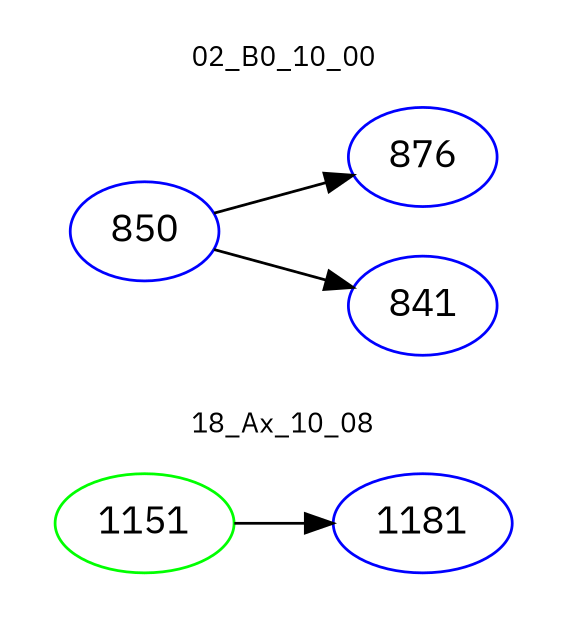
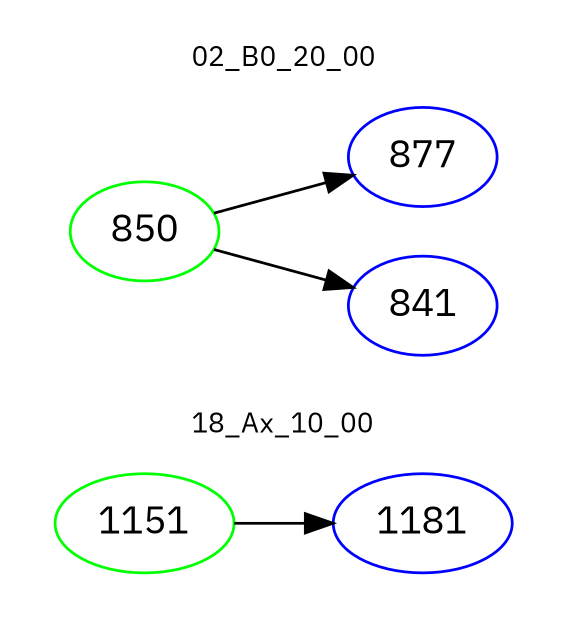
(284, 59) -> (284, 59)
(423, 157) -> (423, 157)
(145, 231) -> (145, 231)
(284, 426) -> (284, 426)
